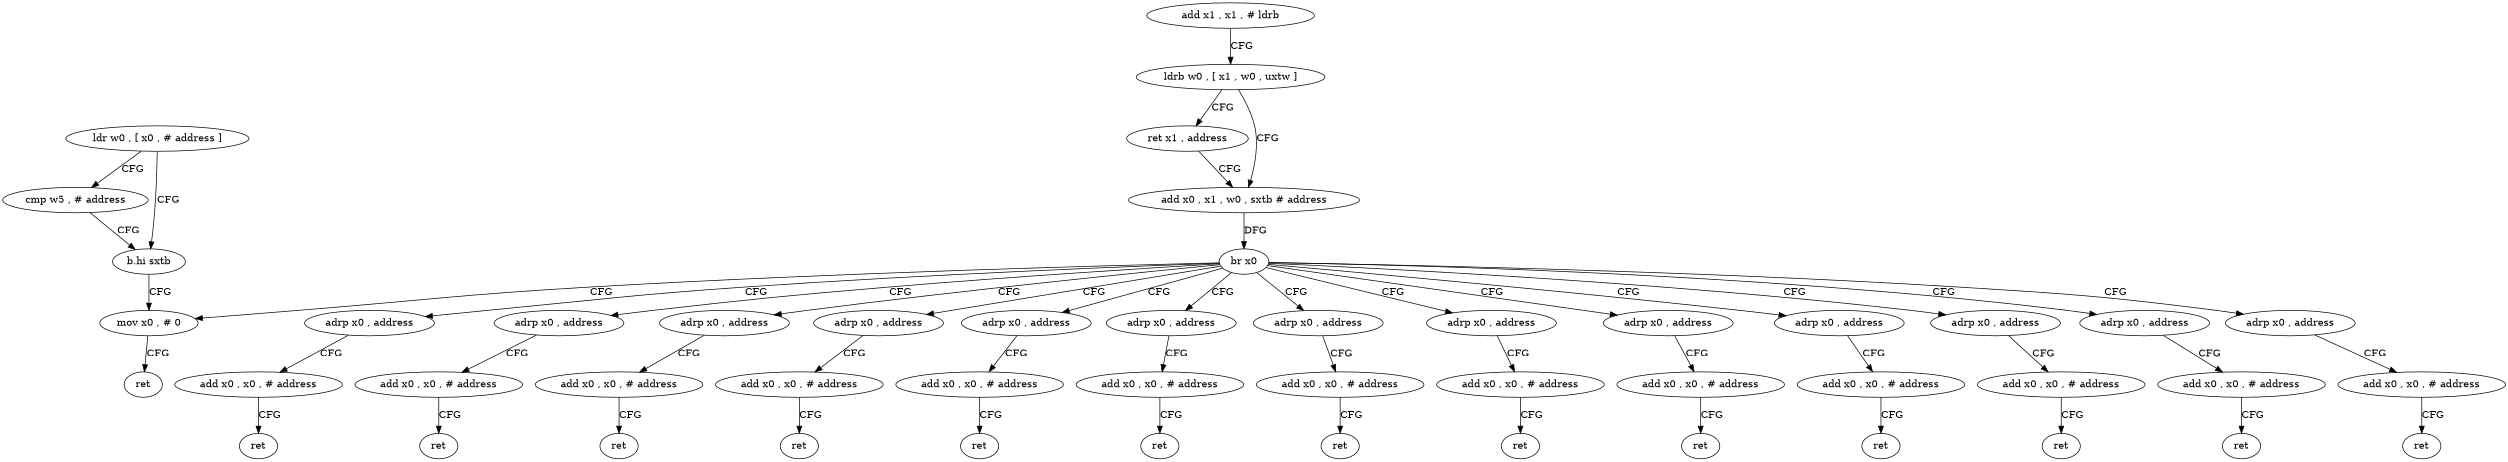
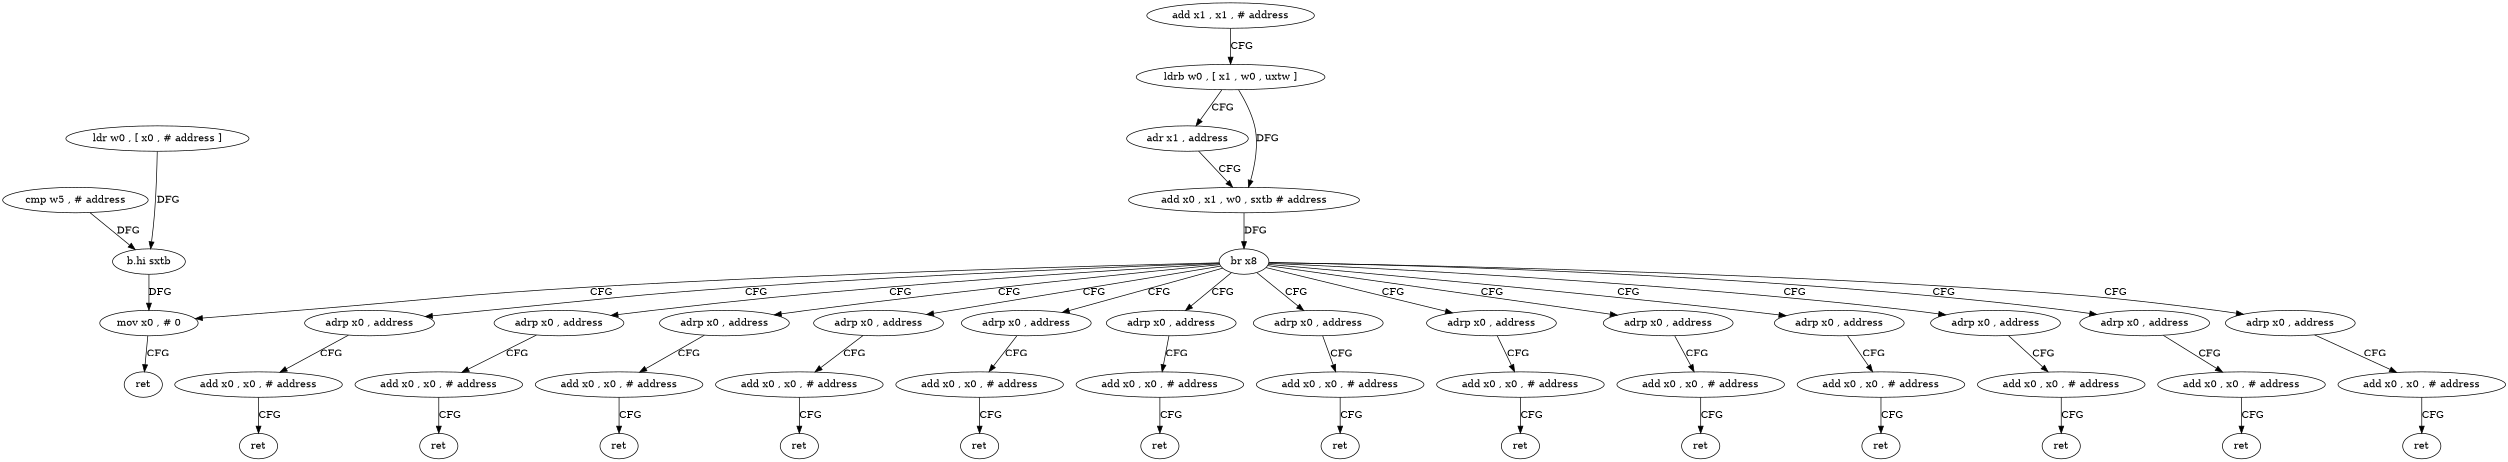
(1231, 16) -> (1231, 16)
(1187, 139) -> (1187, 139)
(1268, 139) -> (1268, 139)
(119, 167) -> none
(168, 200) -> (168, 200)
(128, 231) -> (128, 231)
(1244, 262) -> (1244, 262)
(160, 292) -> (160, 292)
